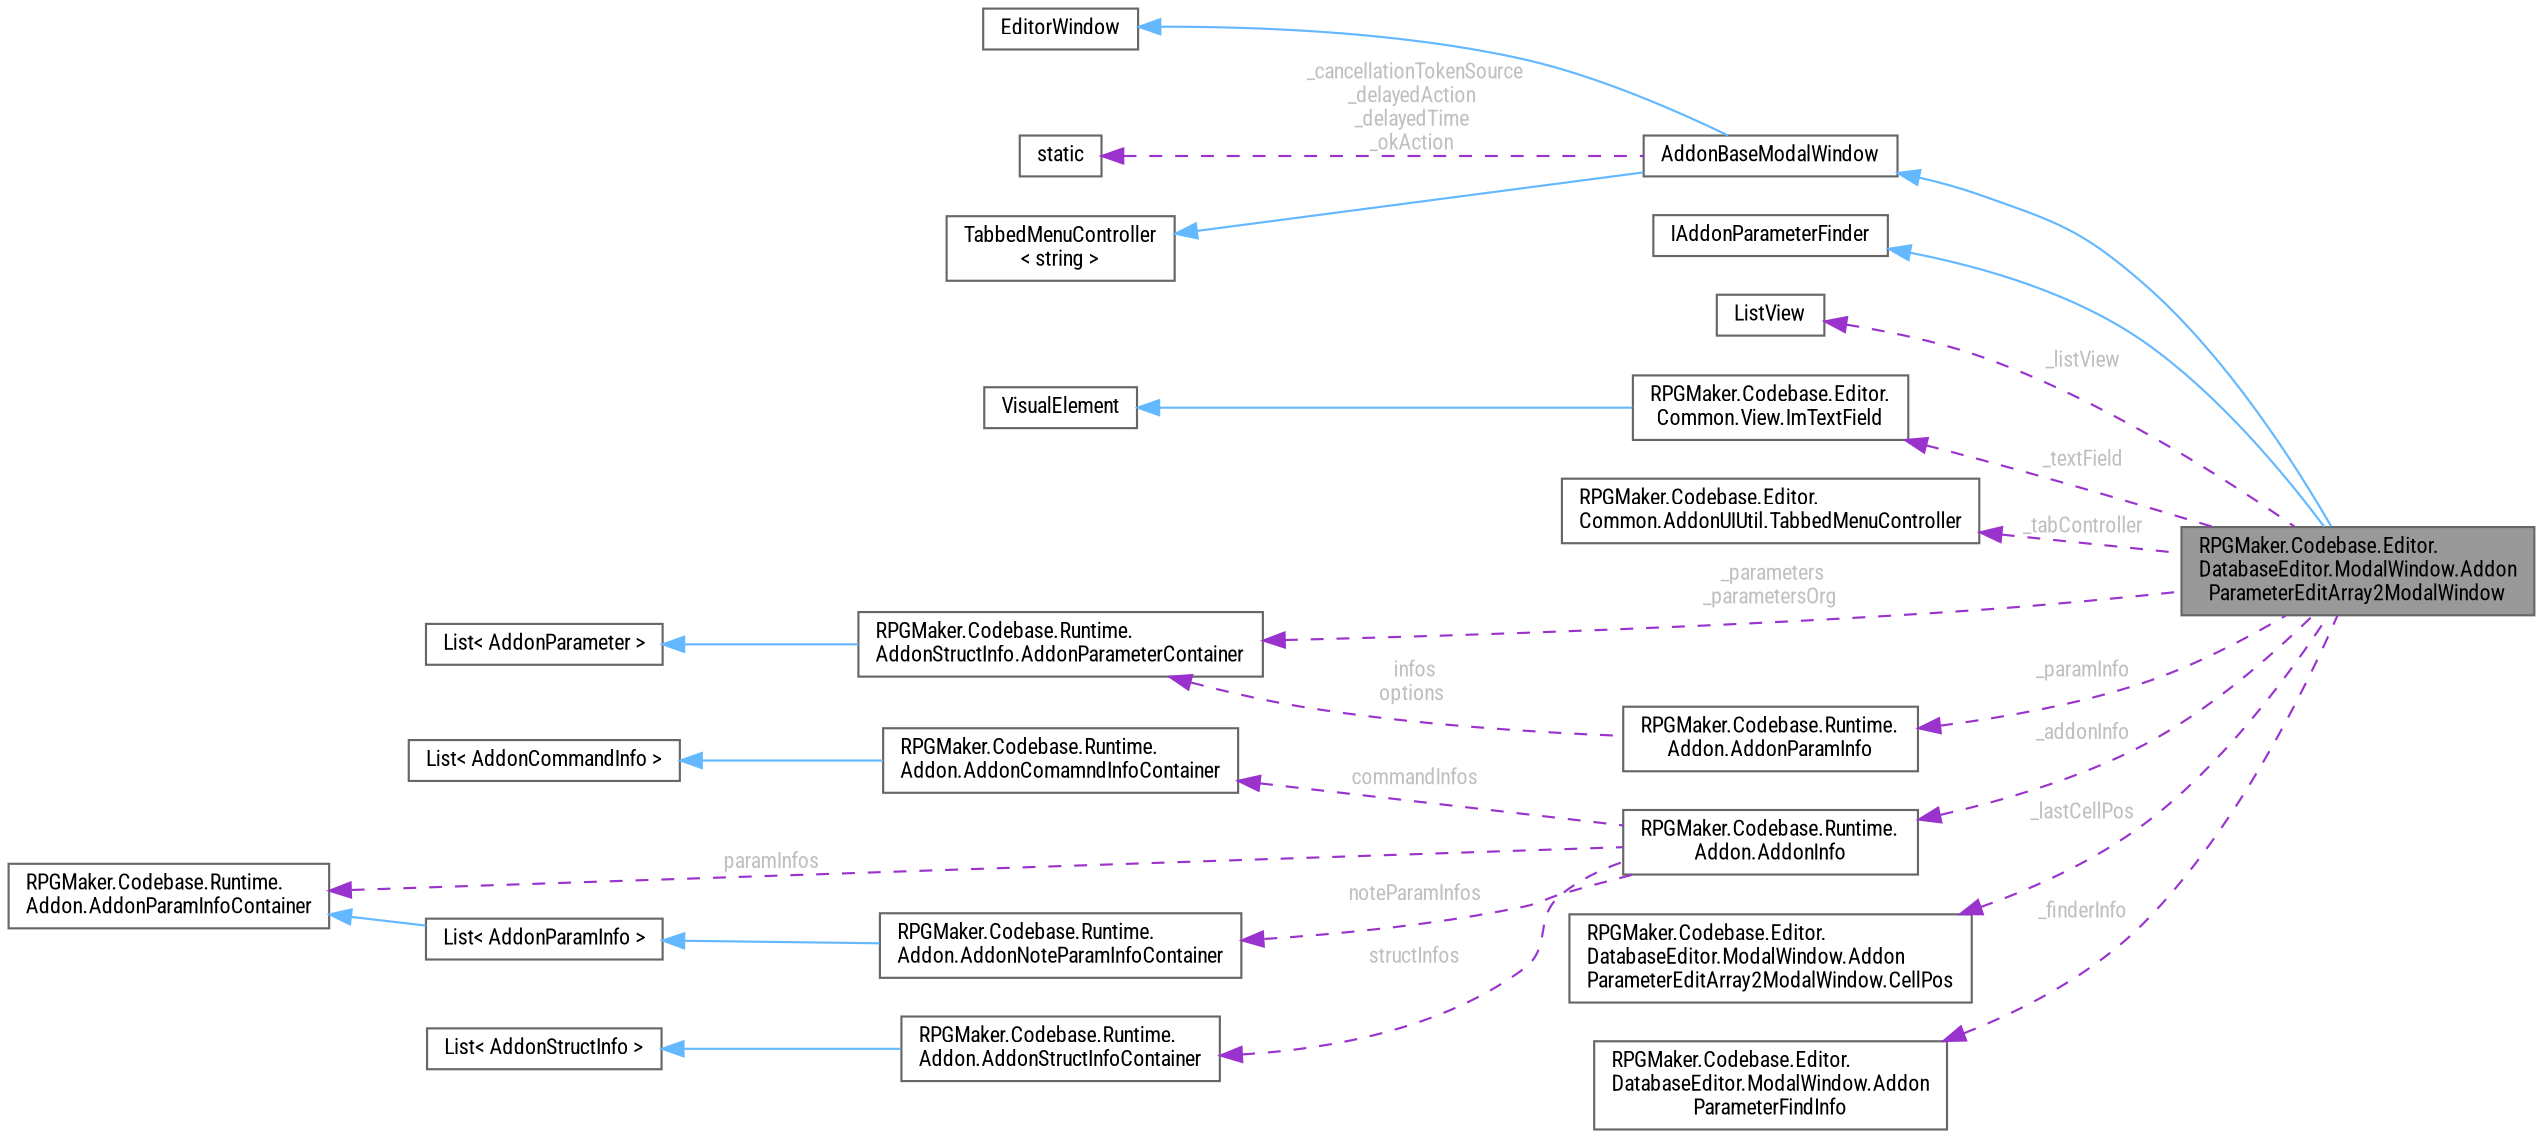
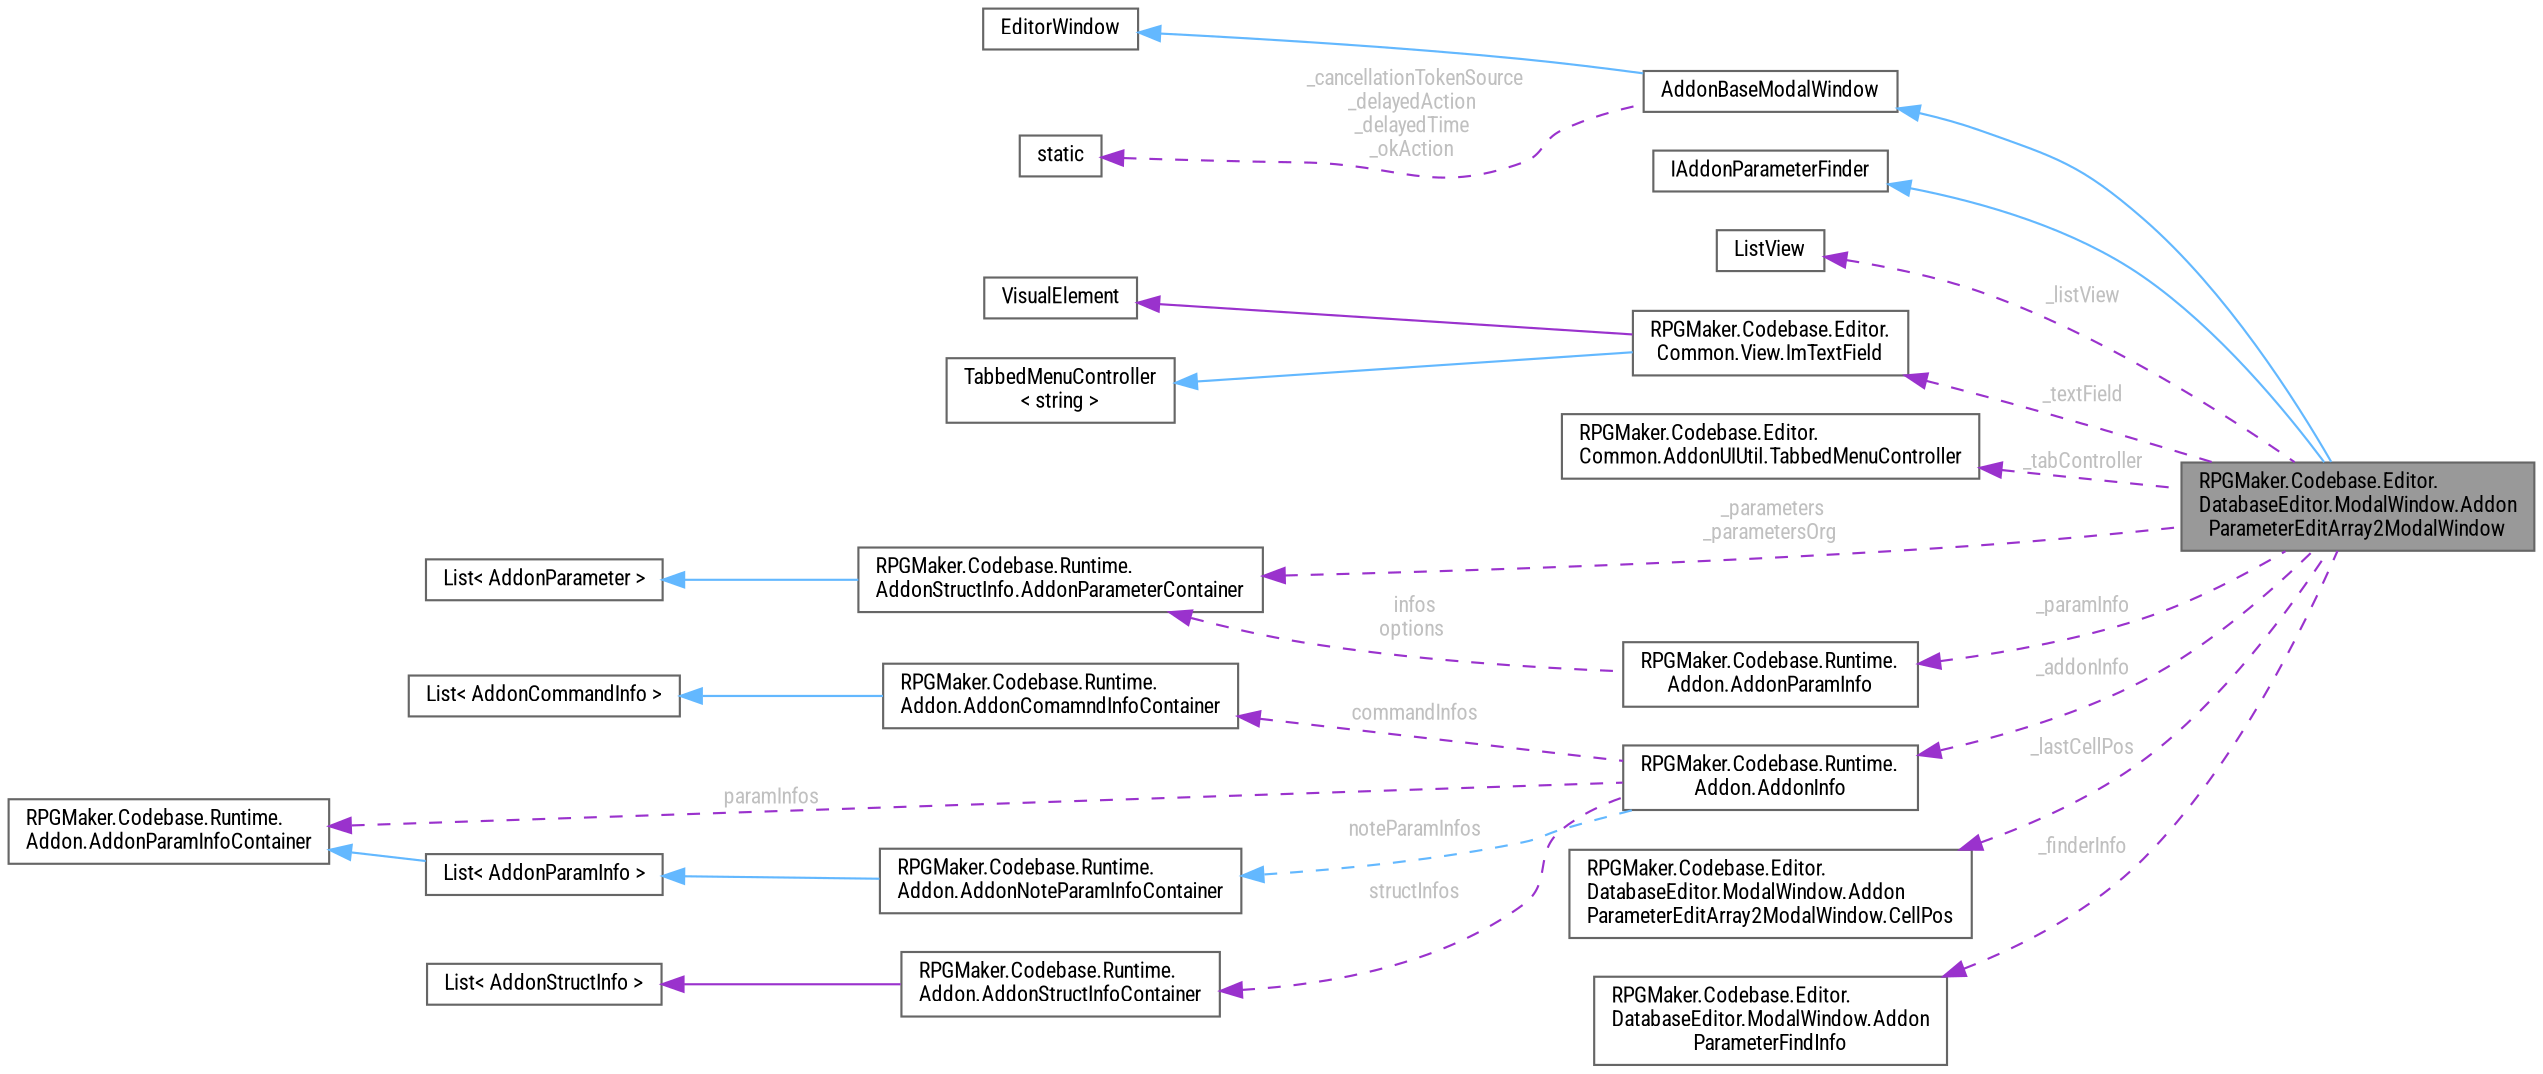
(1420, 202) -> (1415, 367)
(1396, 408) -> (1396, 319)
(1451, 920) -> (1451, 855)
(792, 1049) -> (792, 984)
